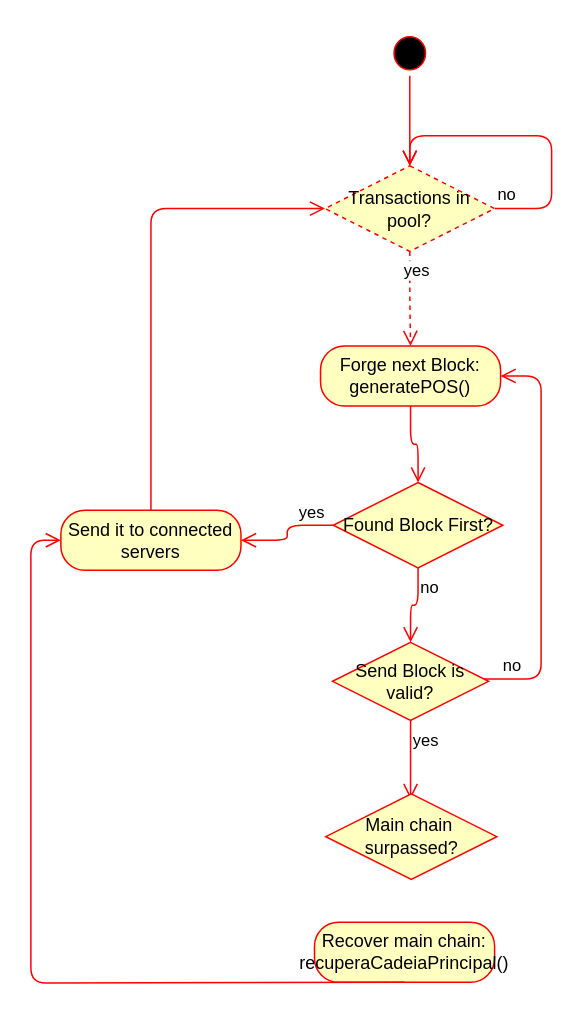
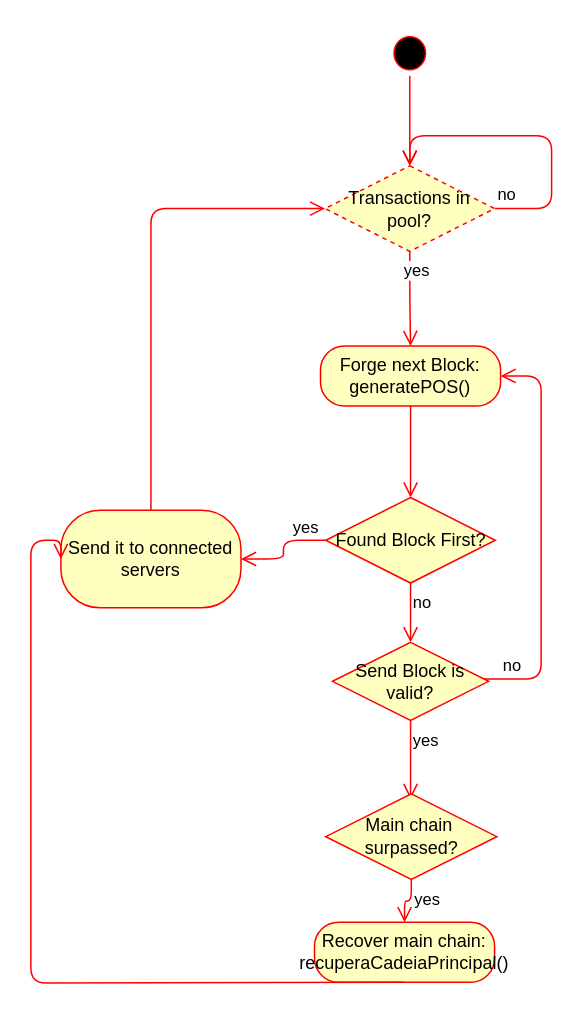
(410, 312) -> (410, 312)
(418, 525) -> (410, 540)
(151, 540) -> (151, 559)
none -> (408, 900)
